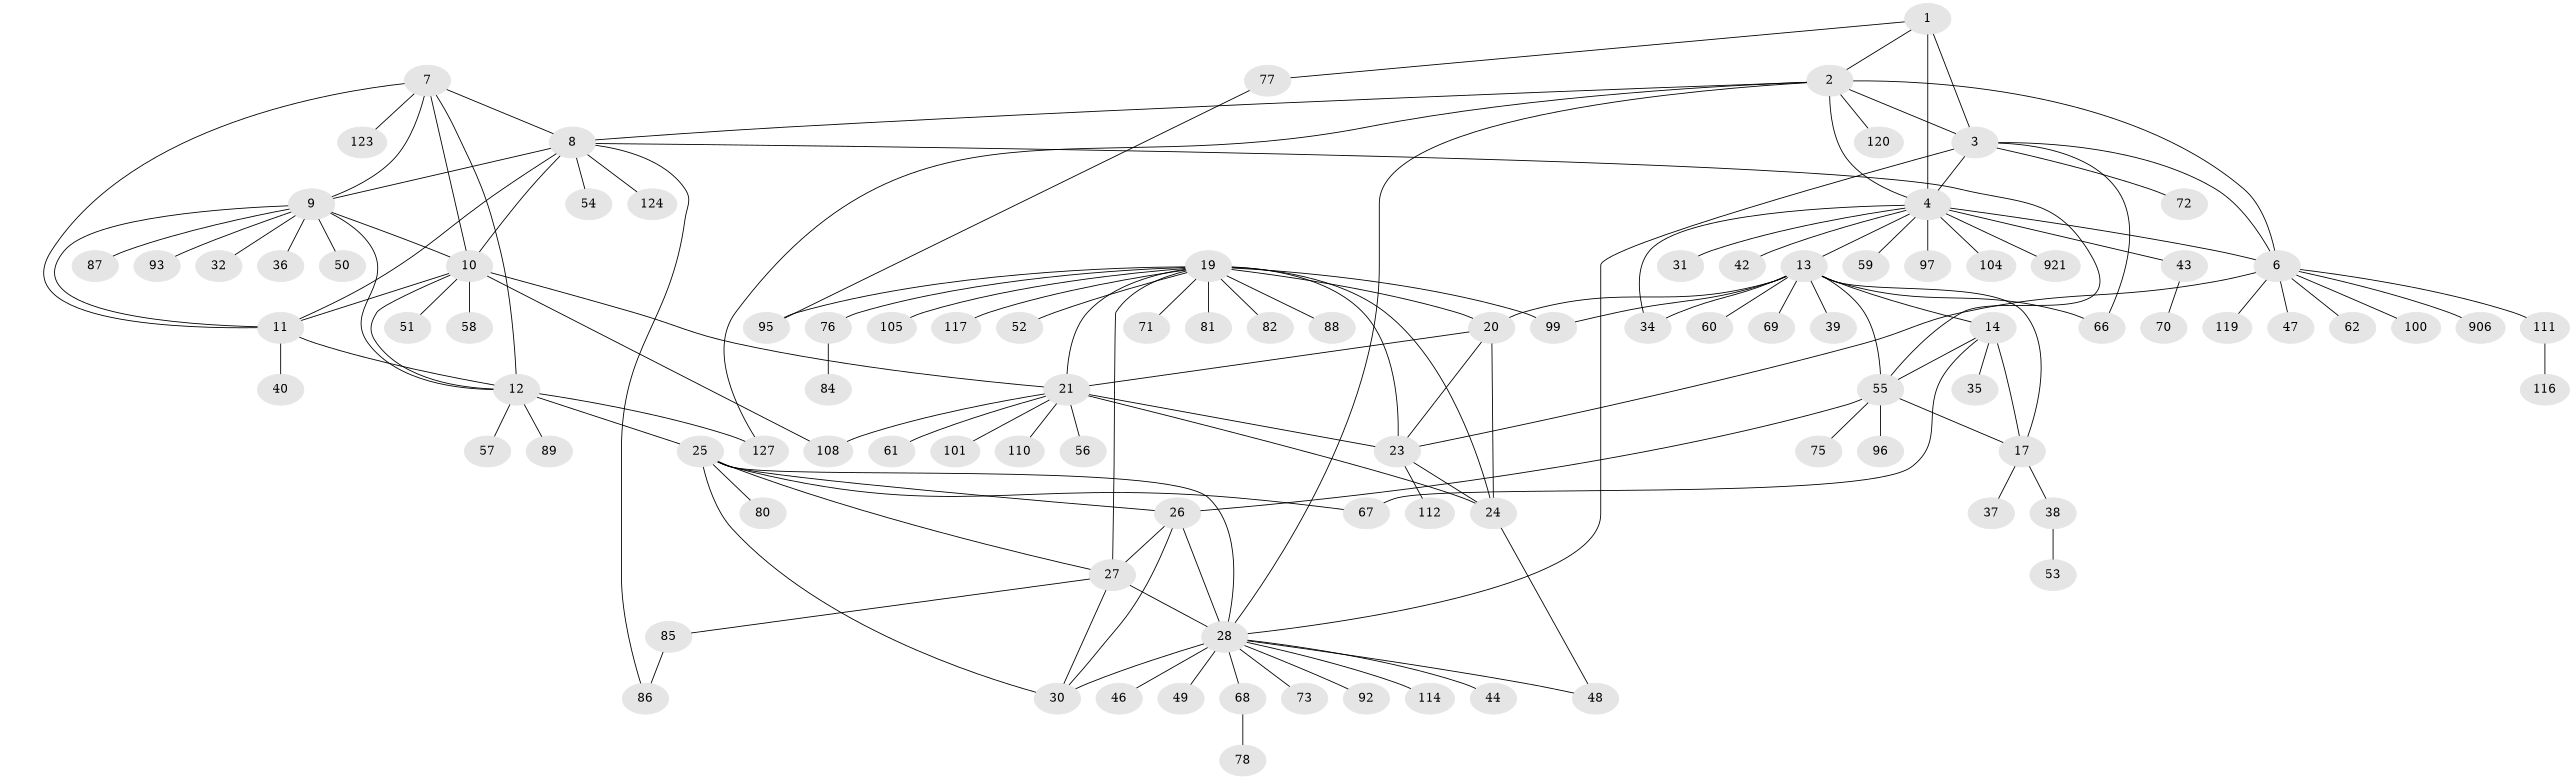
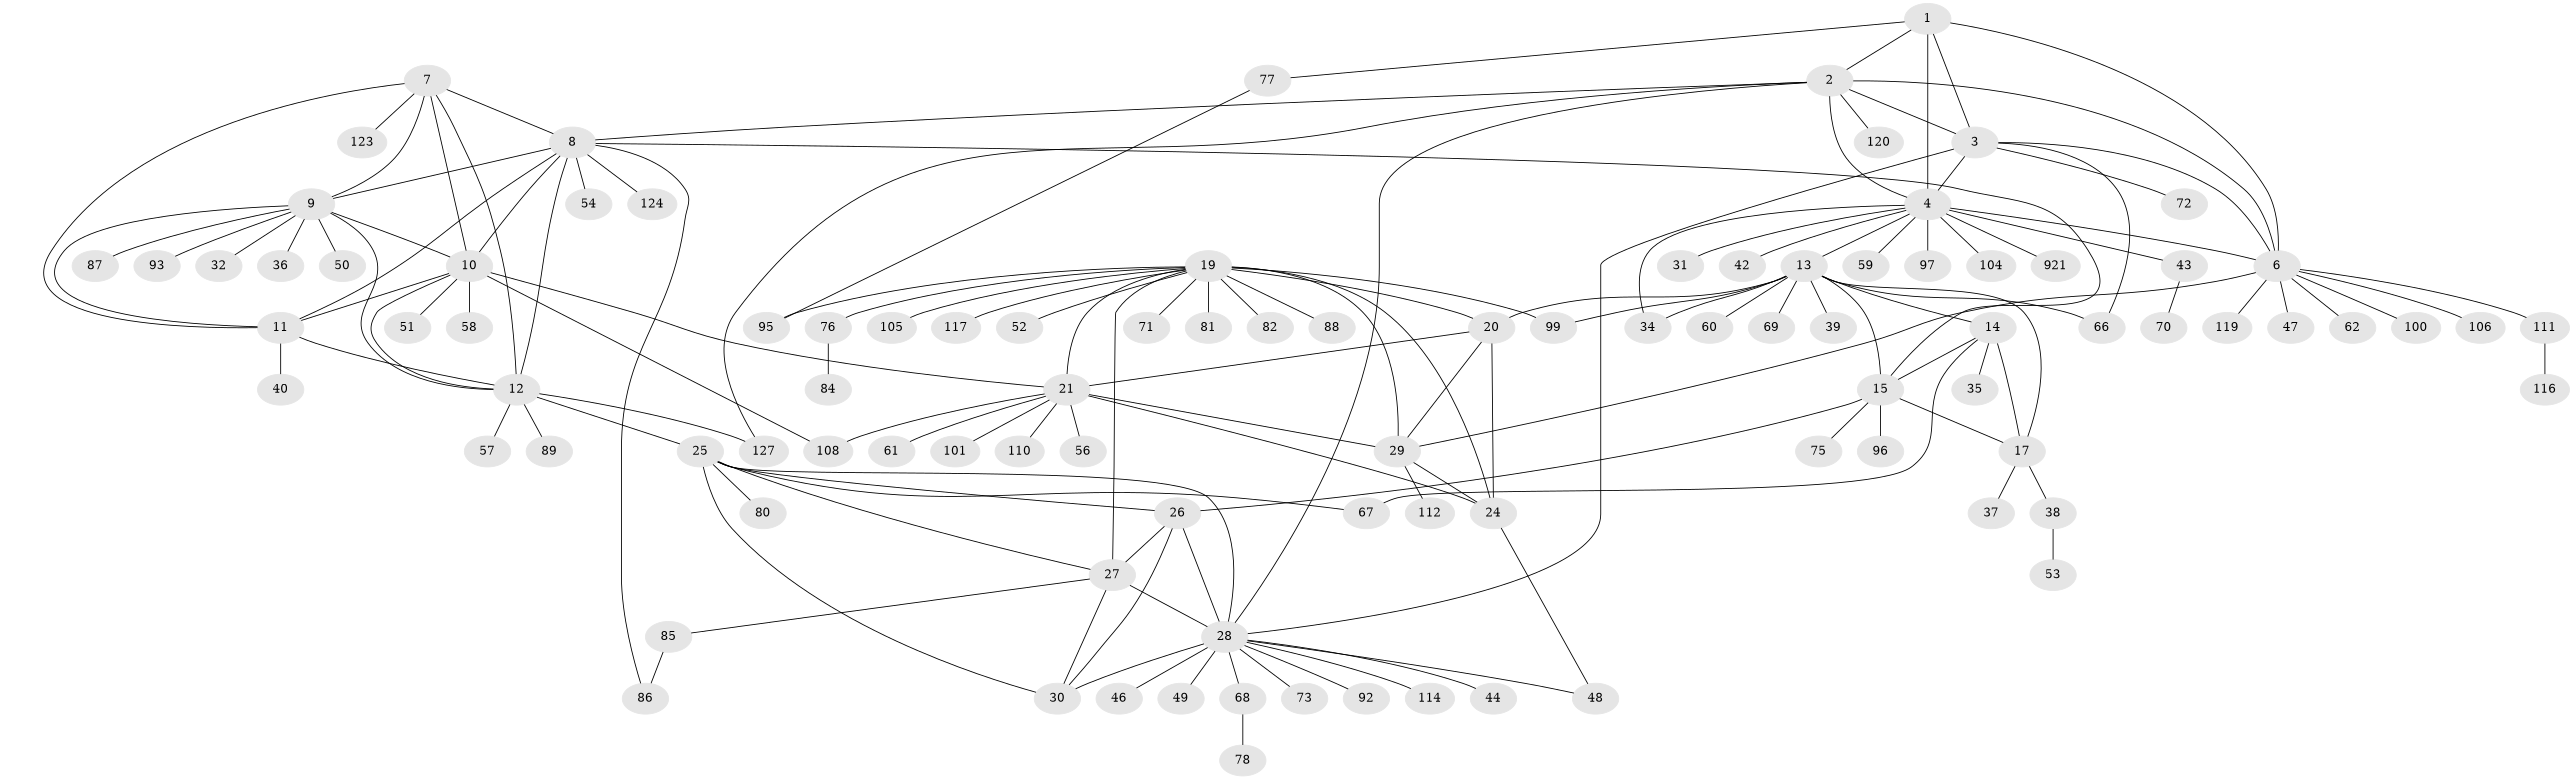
none -> (2154, 89)
none -> (543, 266)
(2480, 328) -> (2480, 328)
(1881, 390) -> (1881, 390)
(1397, 451) -> (1397, 451)
